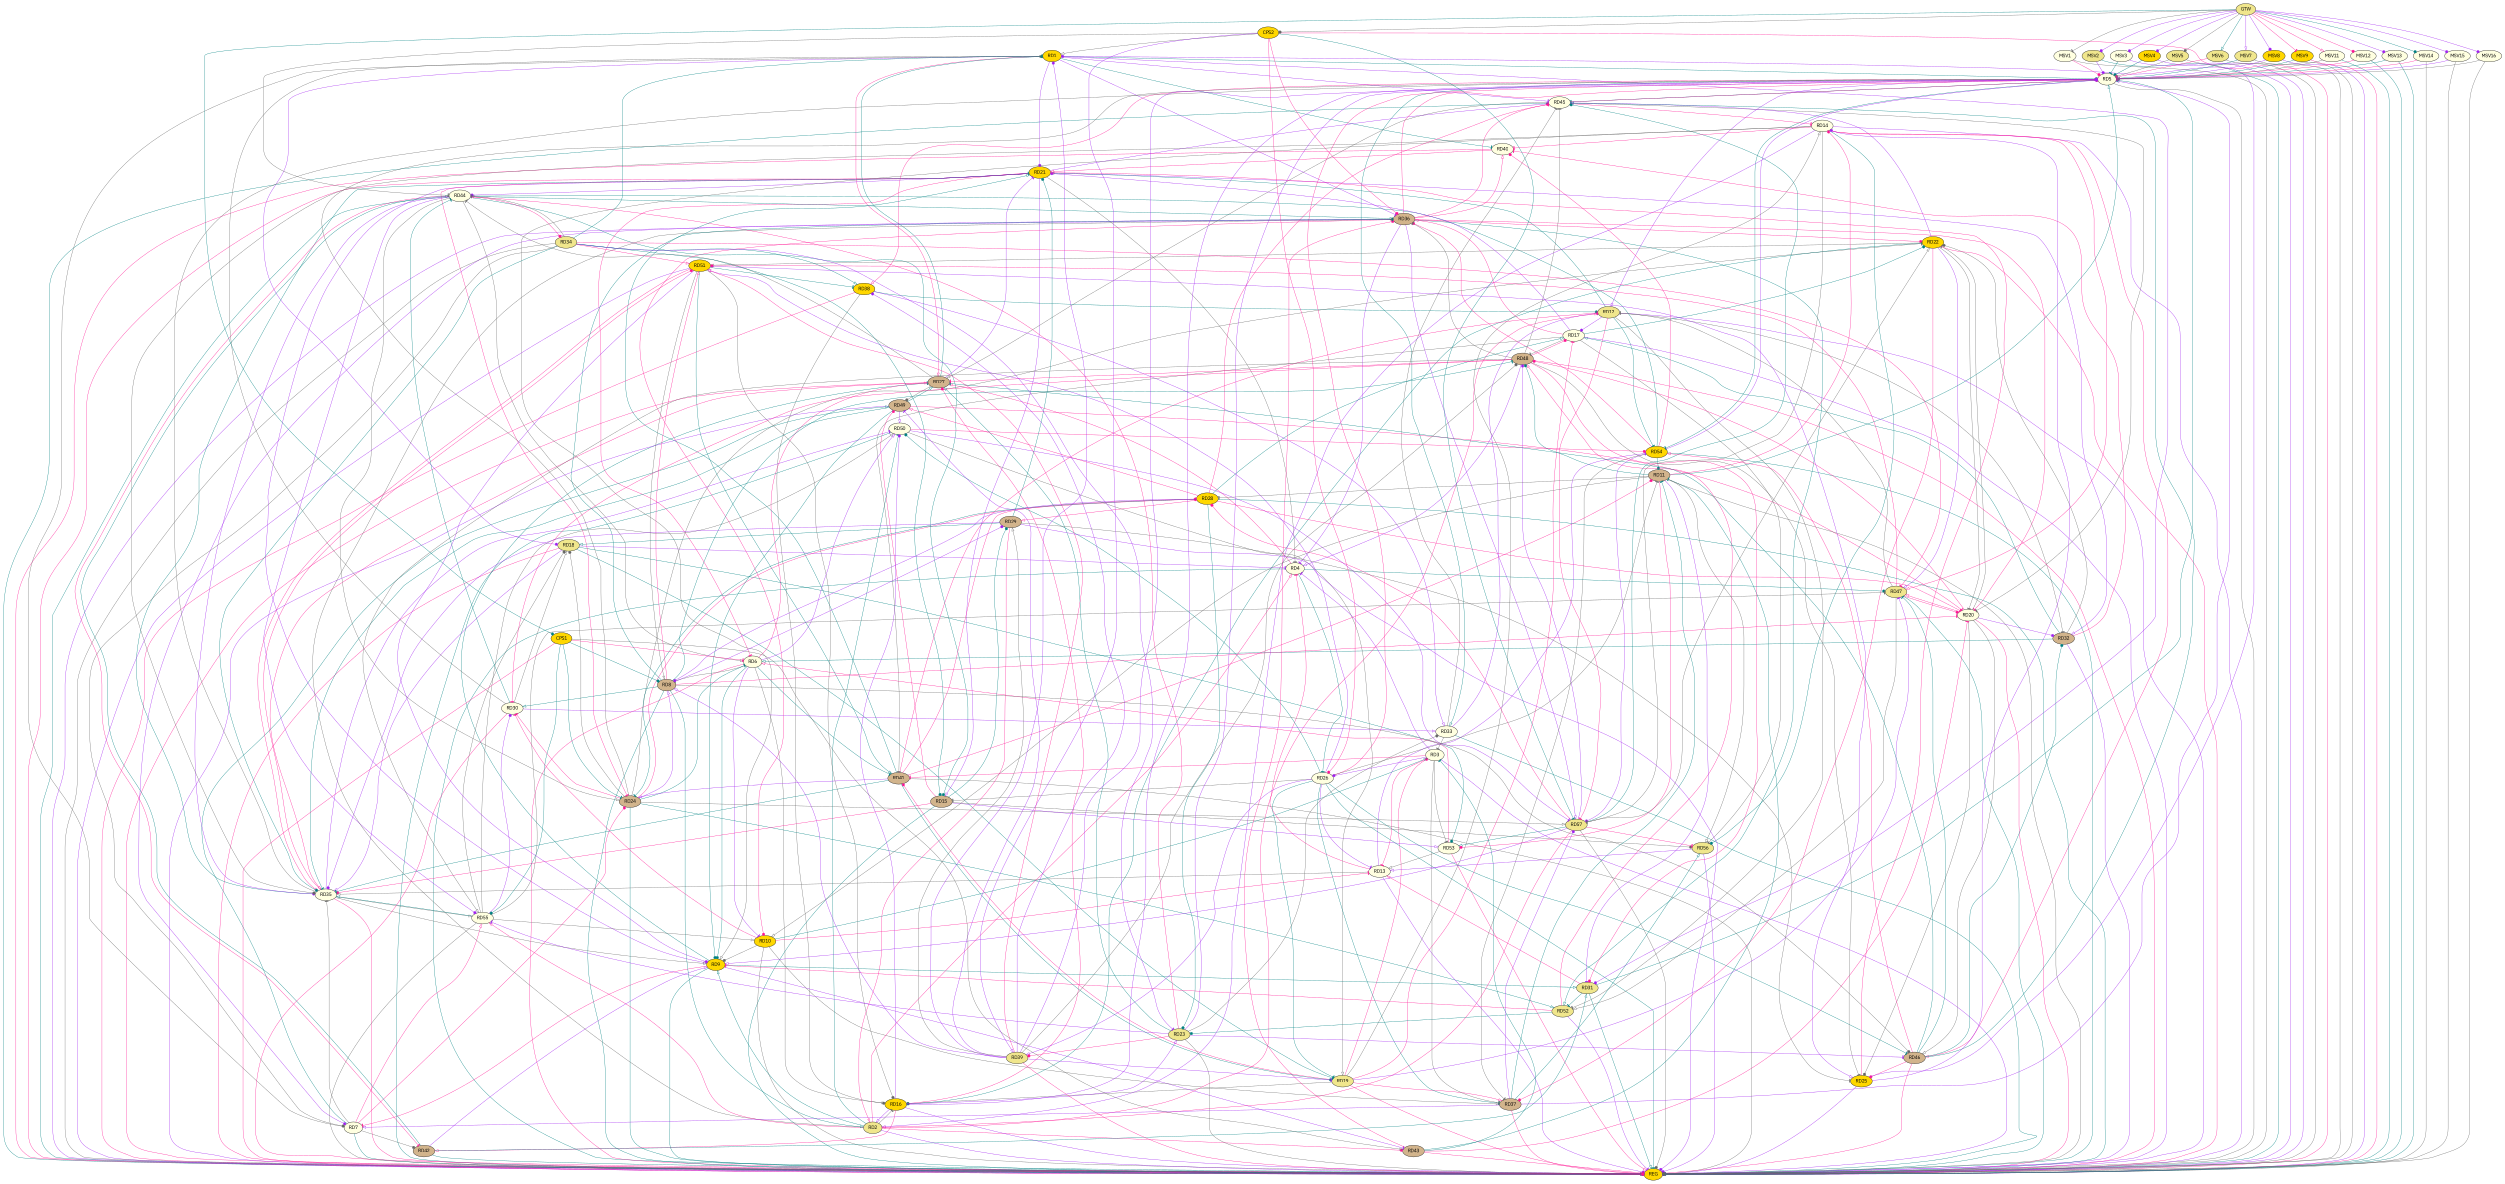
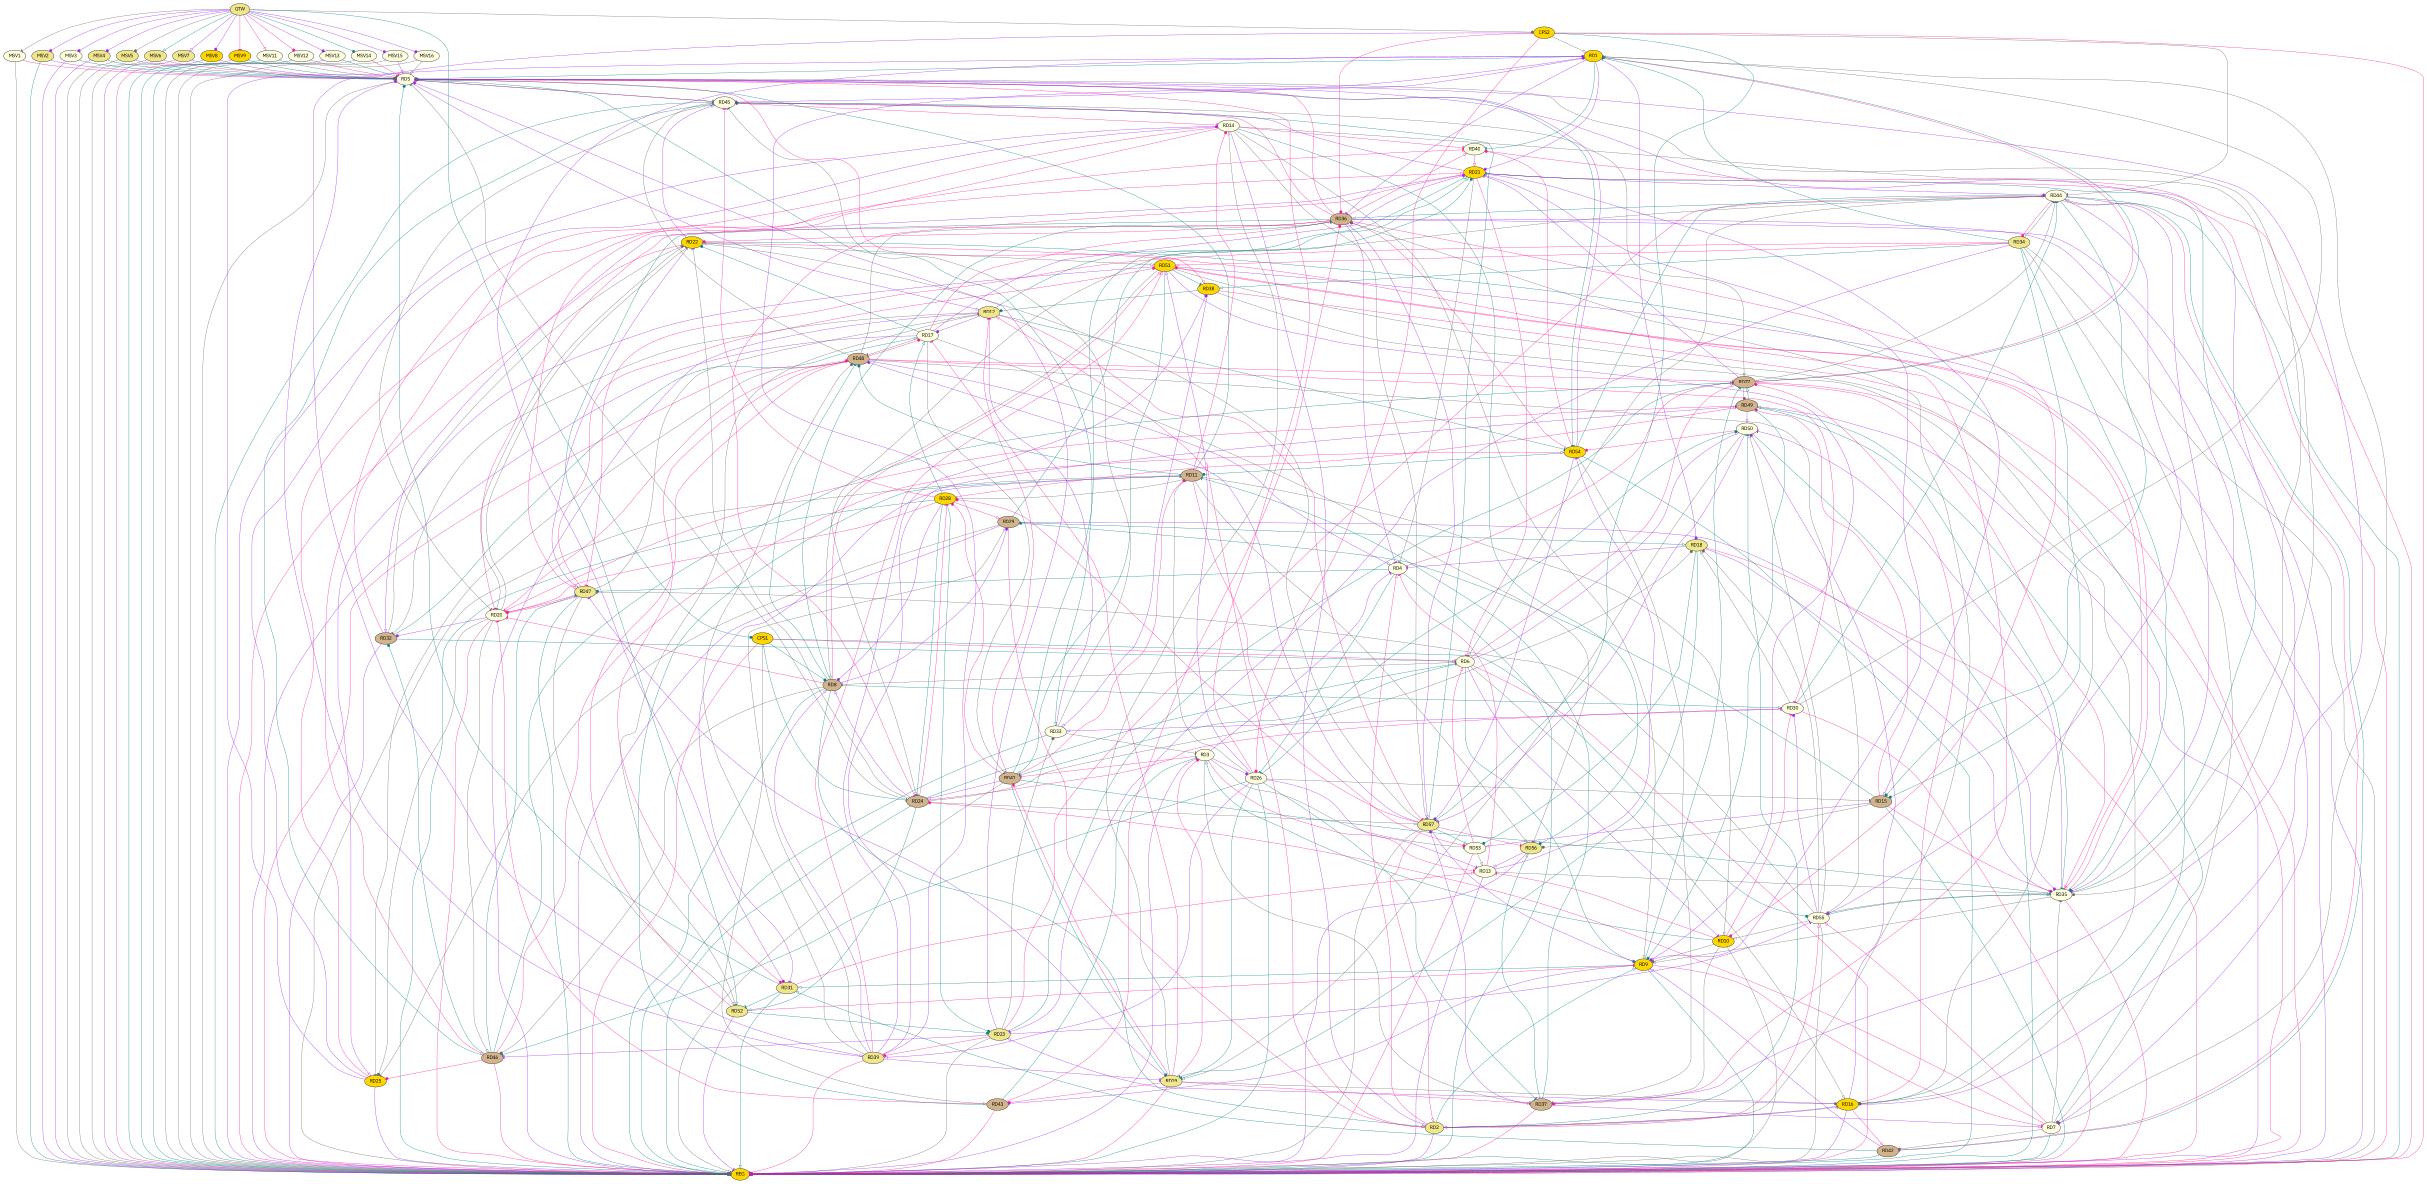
(2149, 56) -> (99, 56)
(1141, 1139) -> (1086, 1093)
